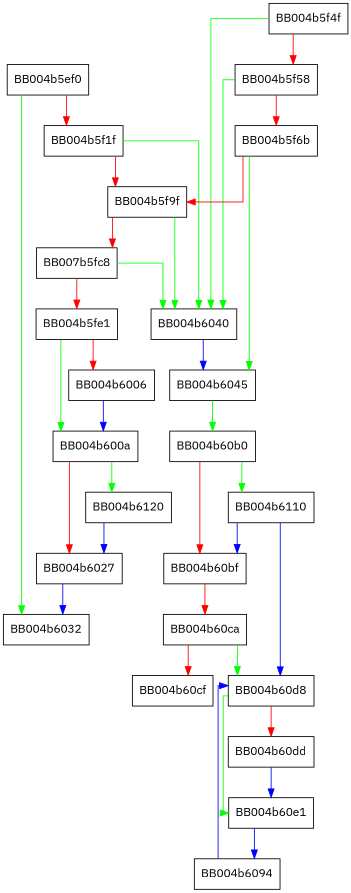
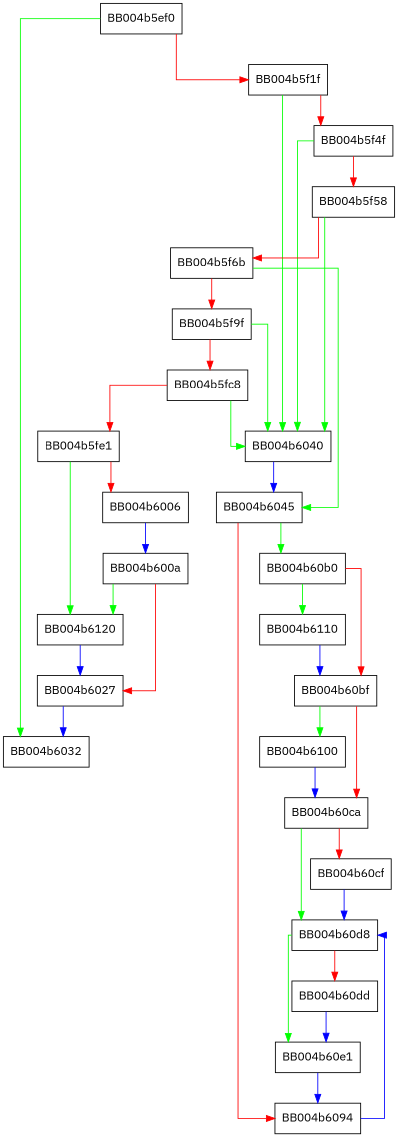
(115, 167) -> (321, 106)
(77, 263) -> (207, 385)
(61, 381) -> (70, 534)
(280, 595) -> (344, 900)
none -> (303, 752)
none -> (238, 835)
